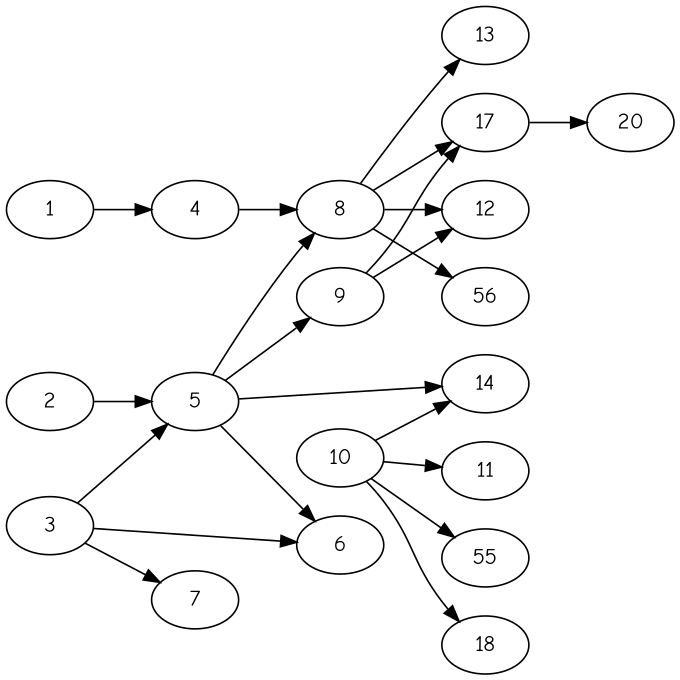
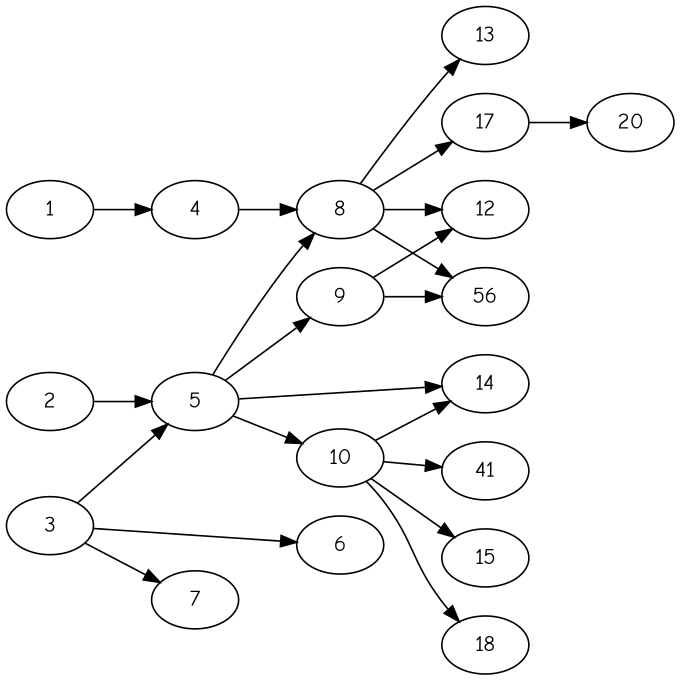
(407, 220) -> (405, 297)
(262, 467) -> (260, 427)
(485, 471) -> (485, 471)
(485, 558) -> (485, 558)
